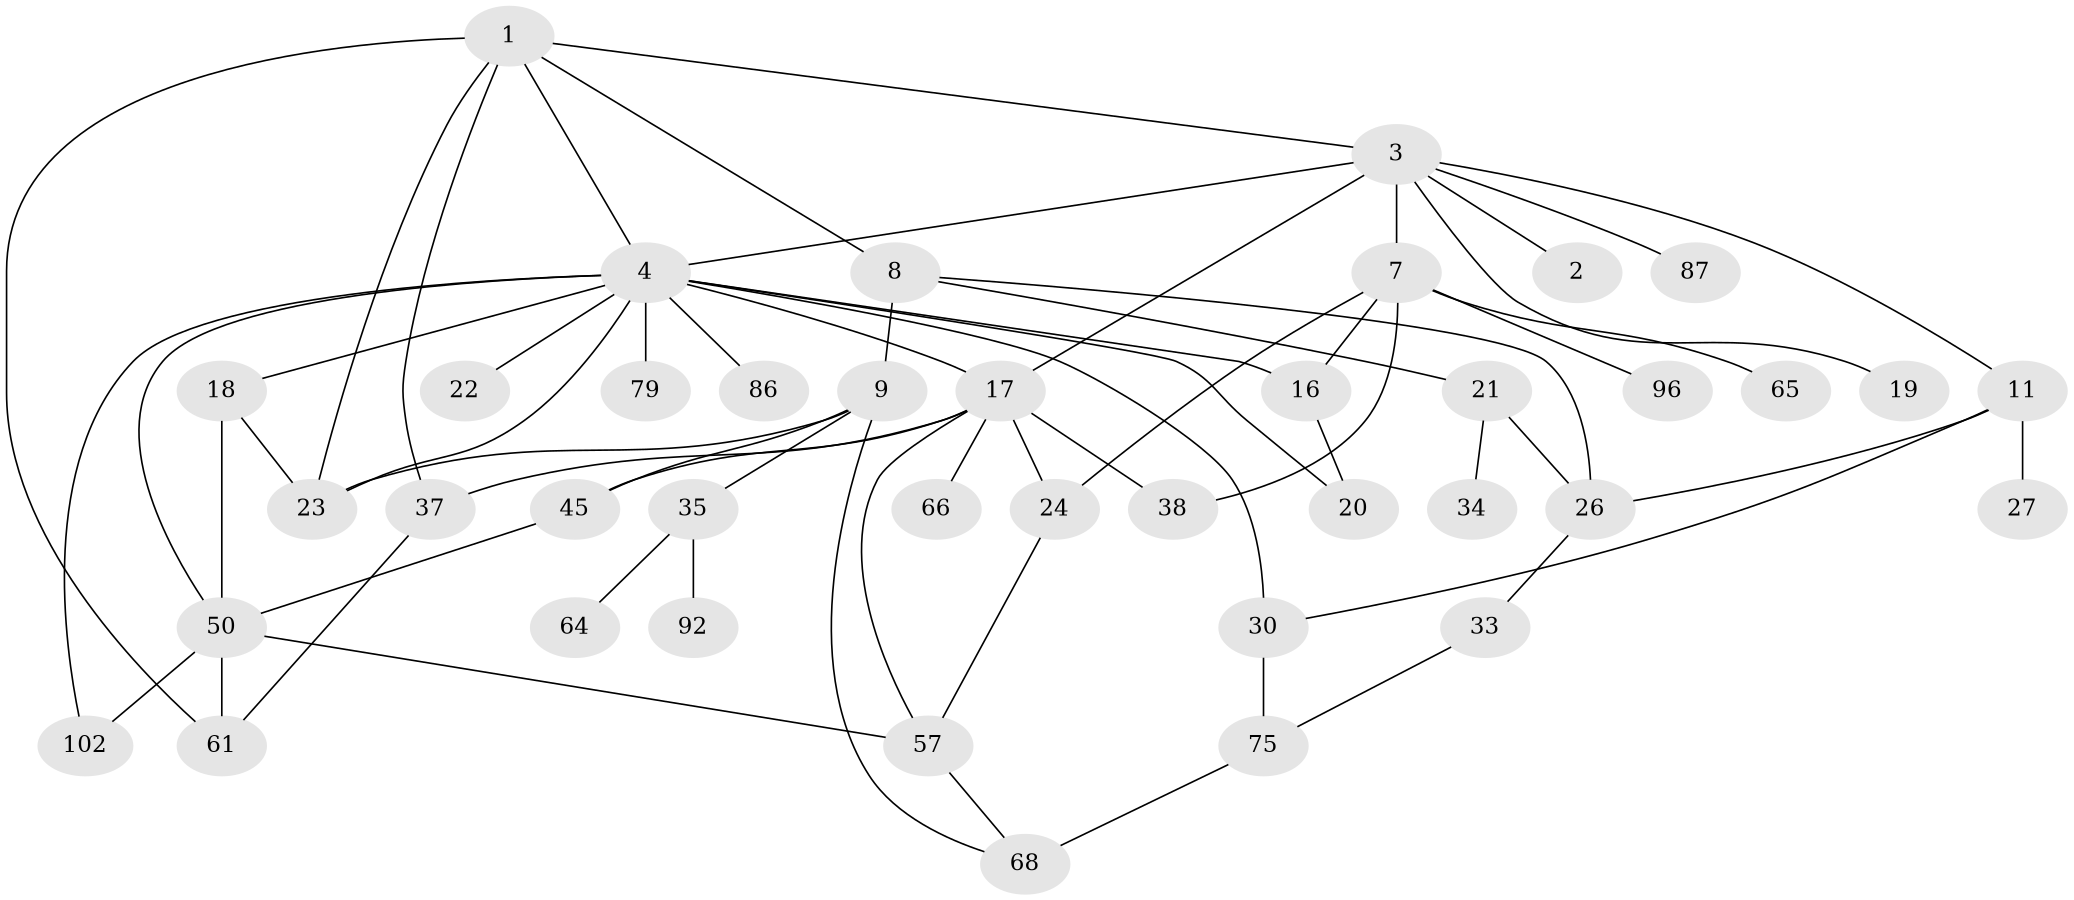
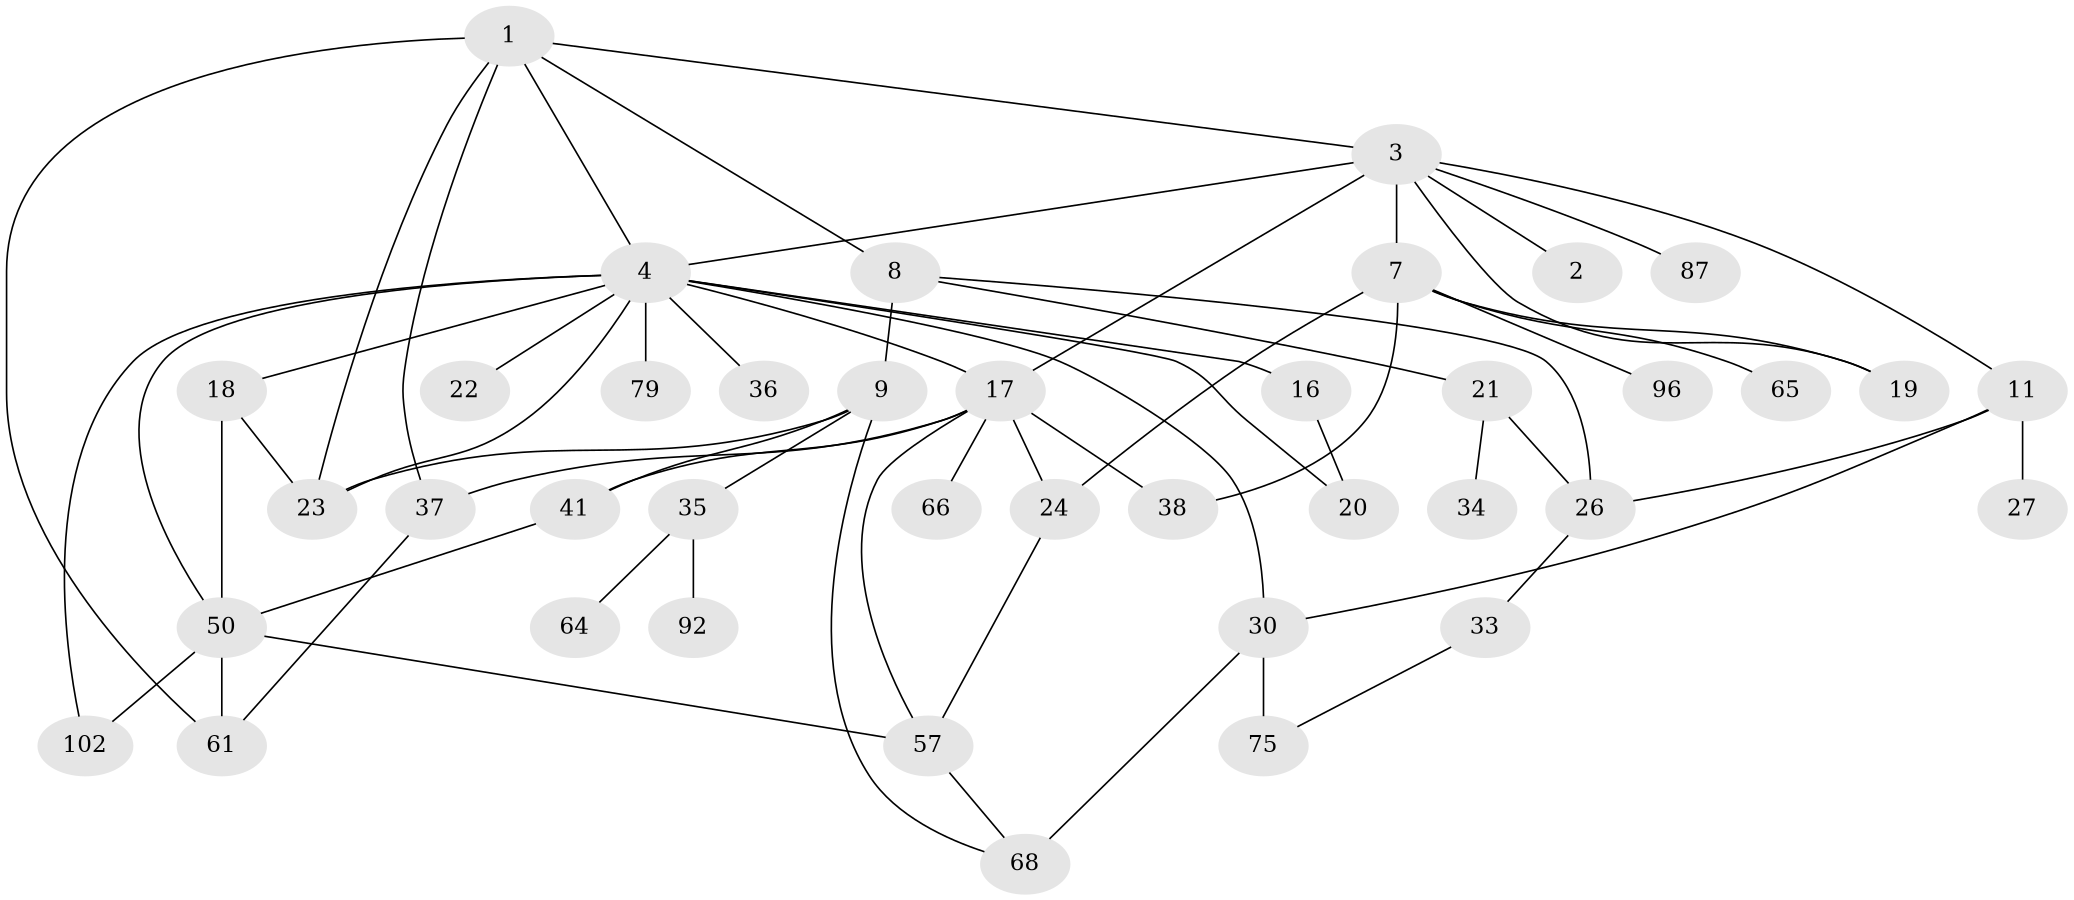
(1351, 332) -> (1652, 330)
(764, 391) -> (764, 391)
(575, 509) -> (575, 509)
(1144, 805) -> (1144, 746)
